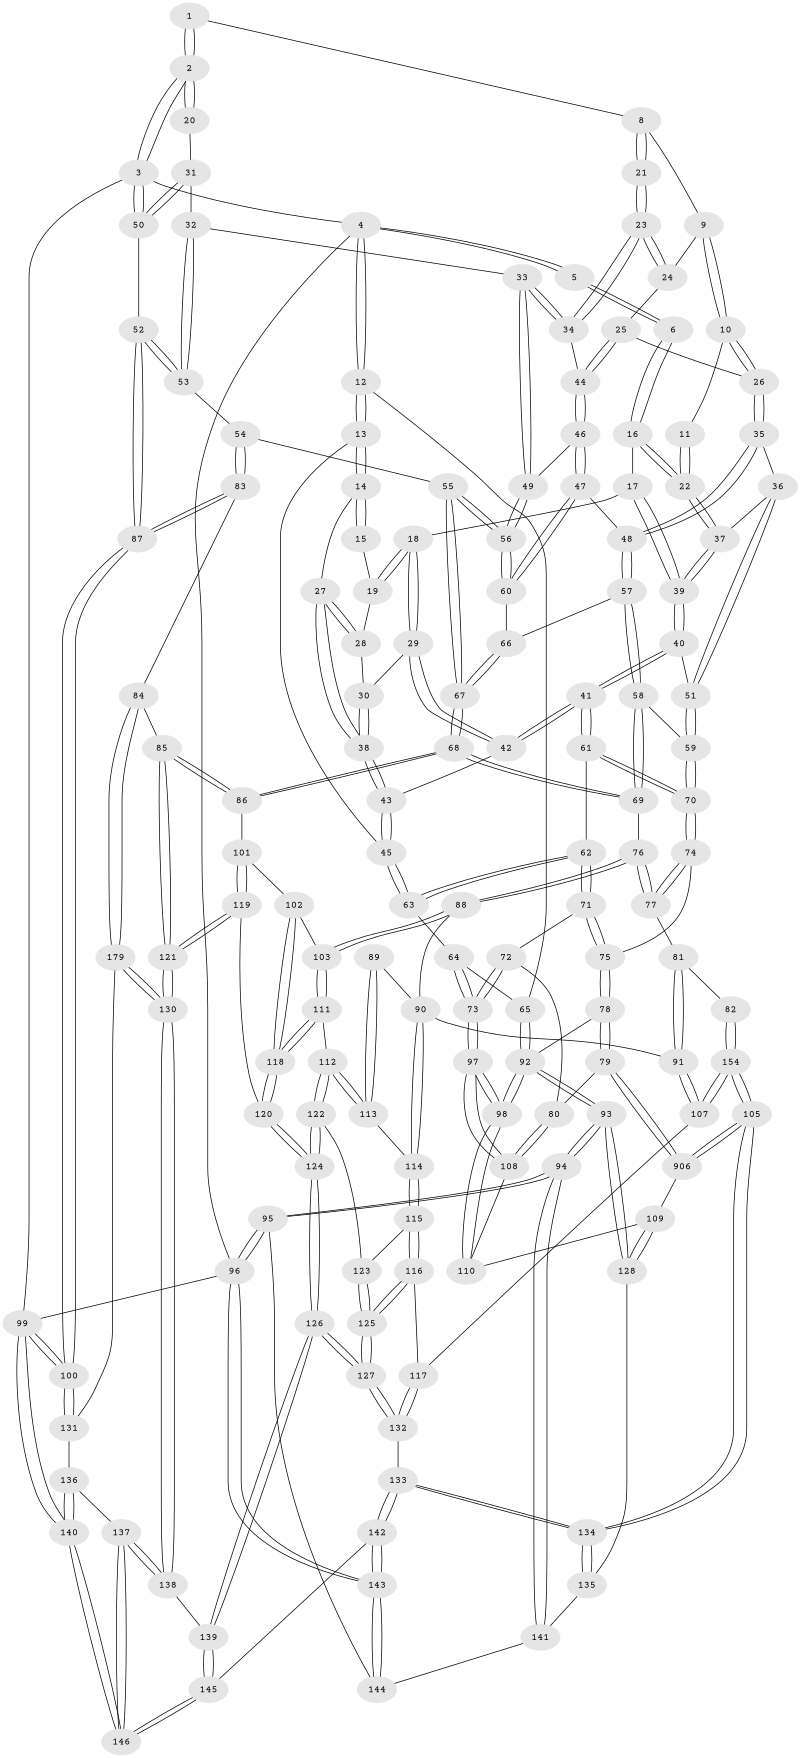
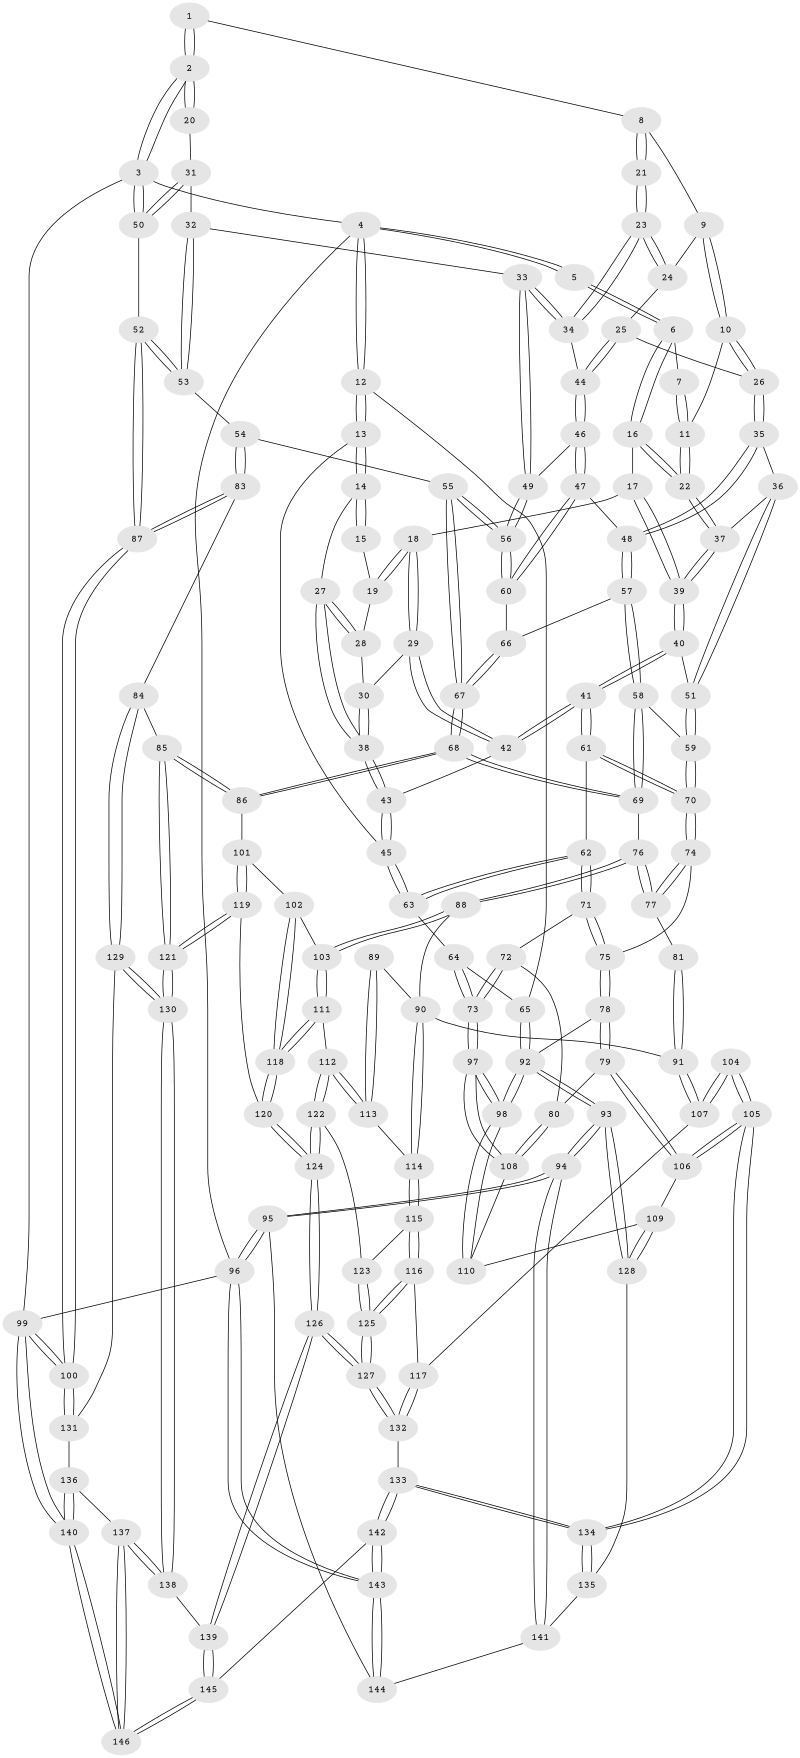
none -> (679, 382)
(115, 957) -> (115, 957)
(731, 1010) -> none
(731, 1062) -> (731, 1062)
(682, 1167) -> (682, 1167)
